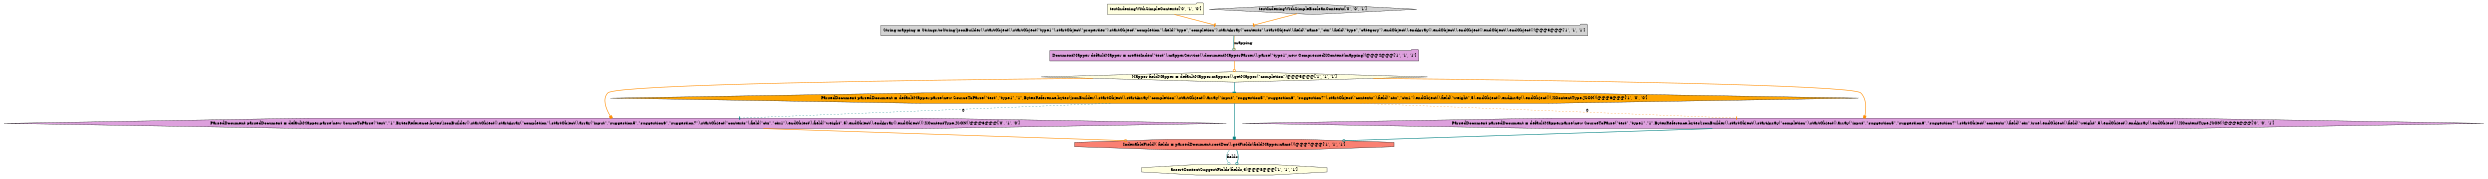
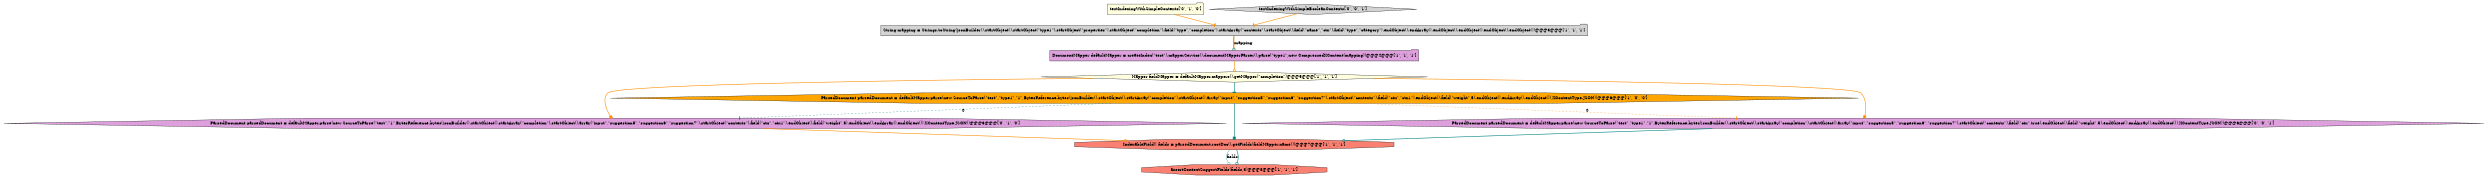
(1234, 170) -> (1234, 170)
